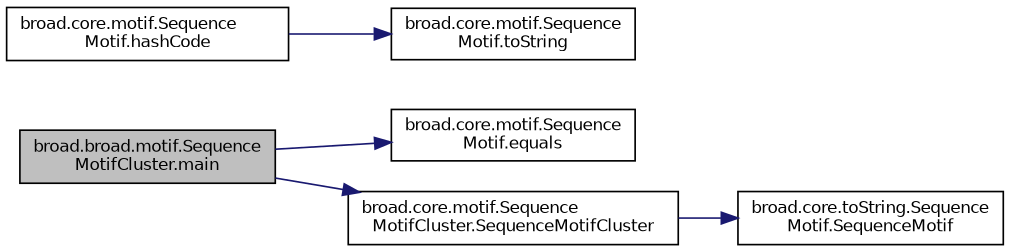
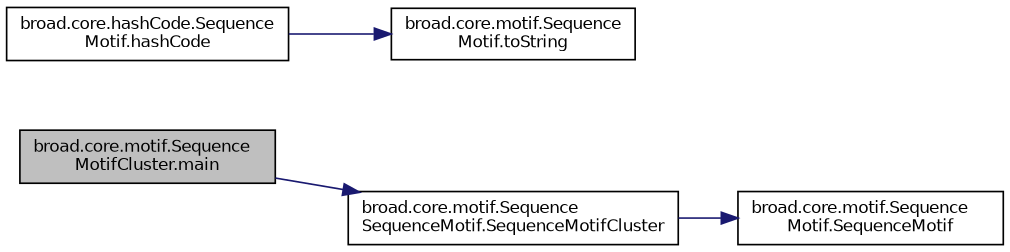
(148, 34) -> (148, 34)
(513, 135) -> none
(148, 157) -> (148, 157)
(513, 218) -> (513, 218)
(871, 218) -> (871, 218)
